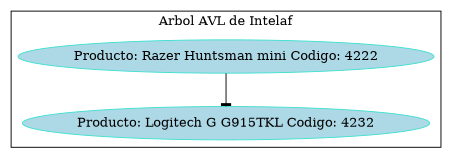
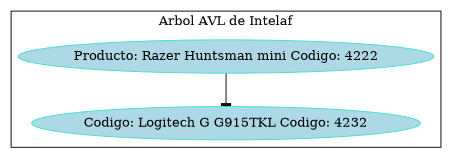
(226, 123) -> (226, 123)
